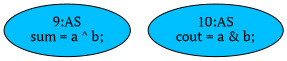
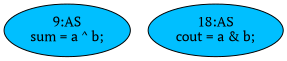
(216, 30) -> (216, 30)
